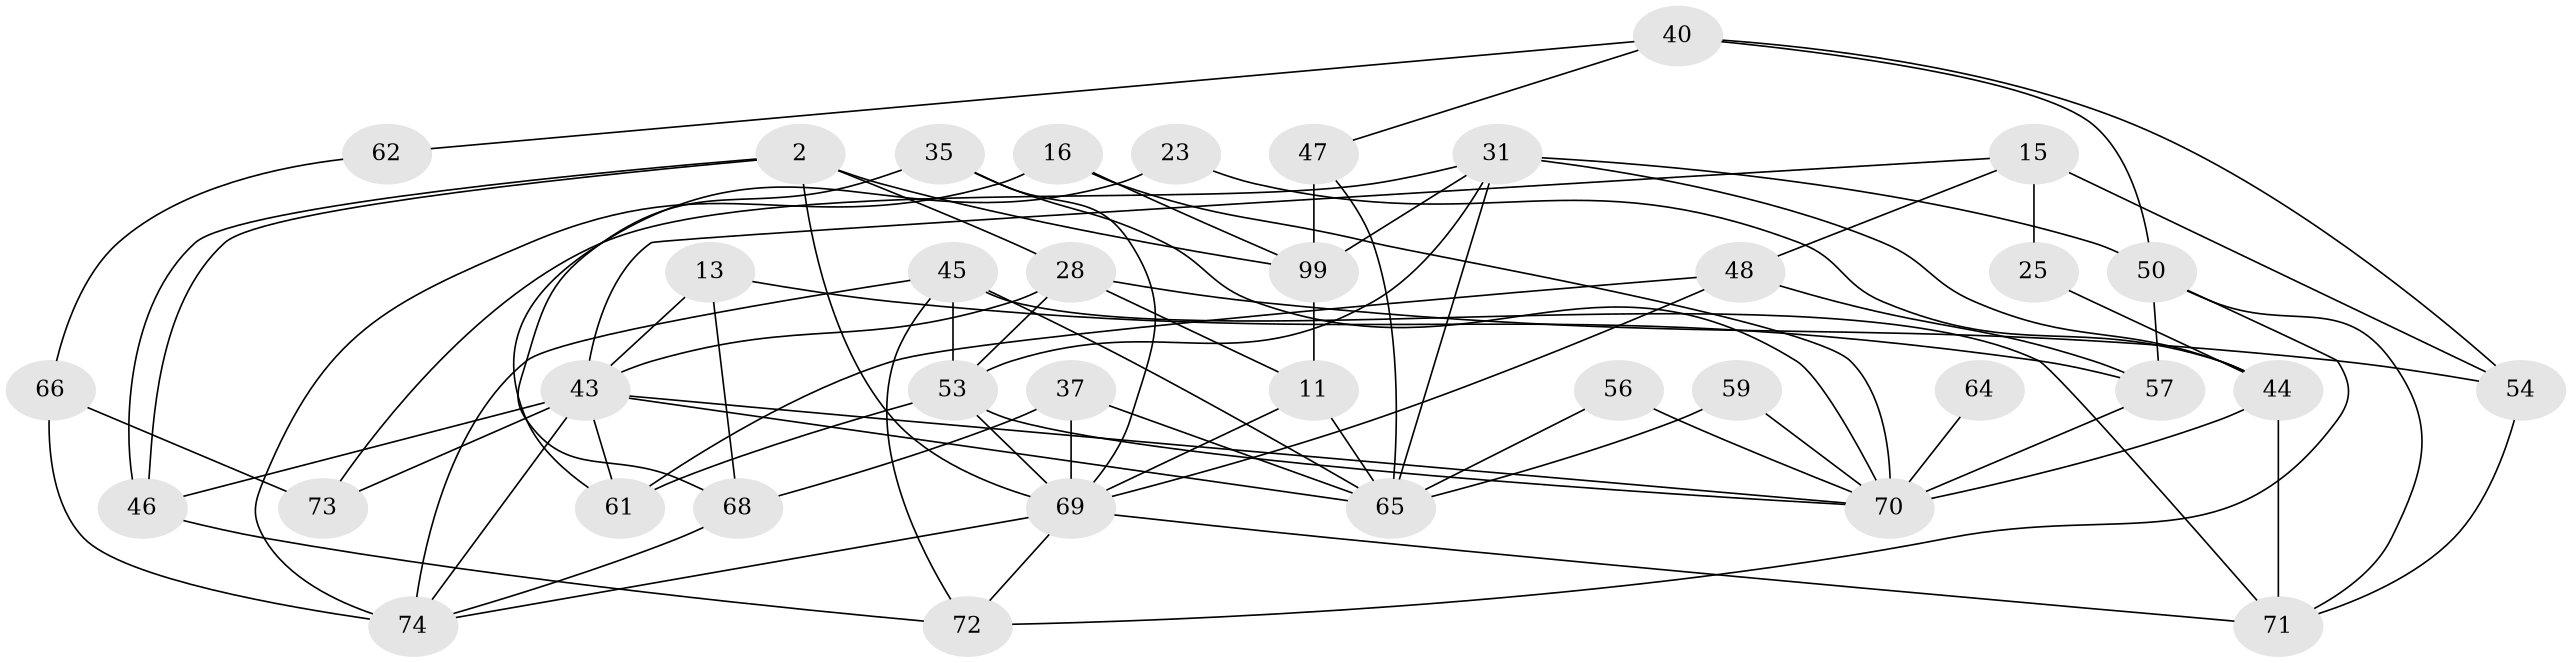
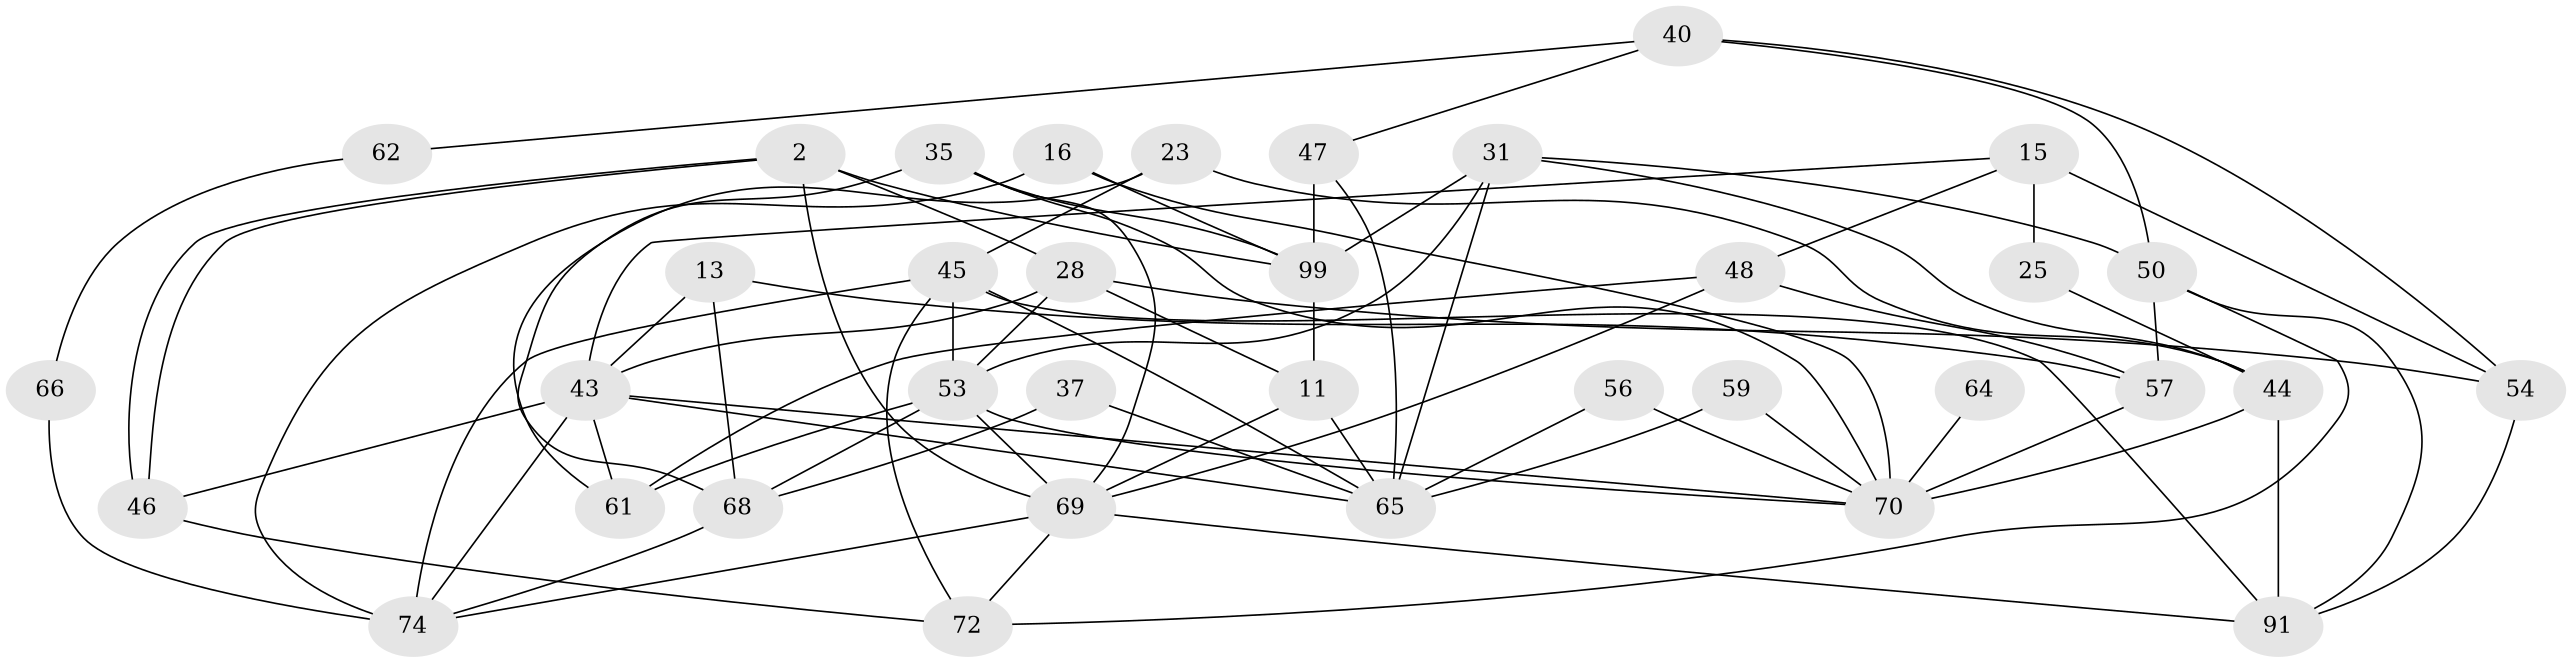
none -> (1157, 220)
none -> (1030, 231)
none -> (845, 449)
(1071, 450) -> none
(323, 508) -> none
(2278, 627) -> (2278, 627)
